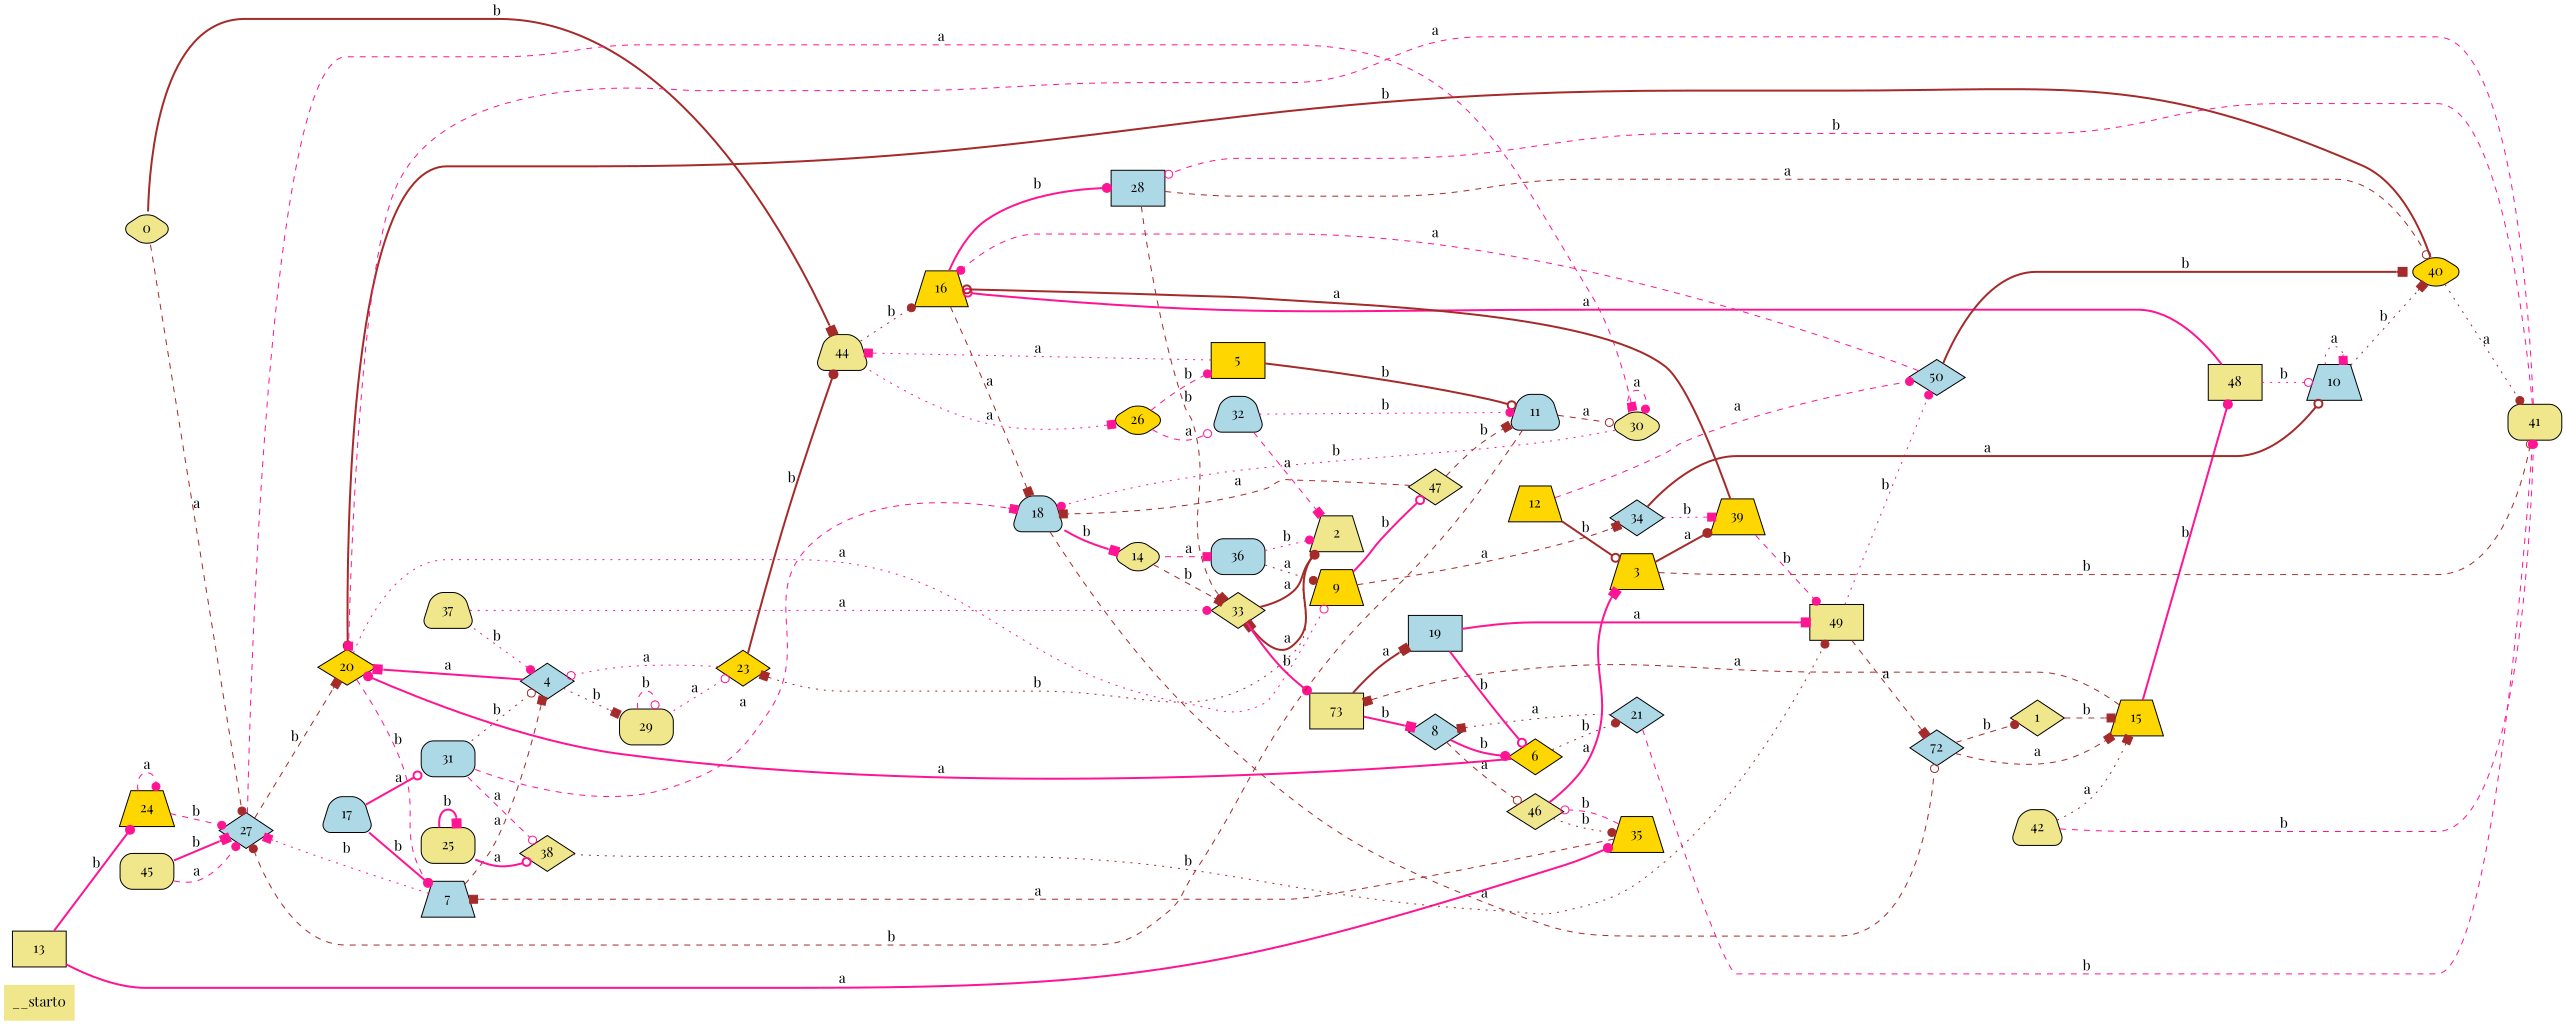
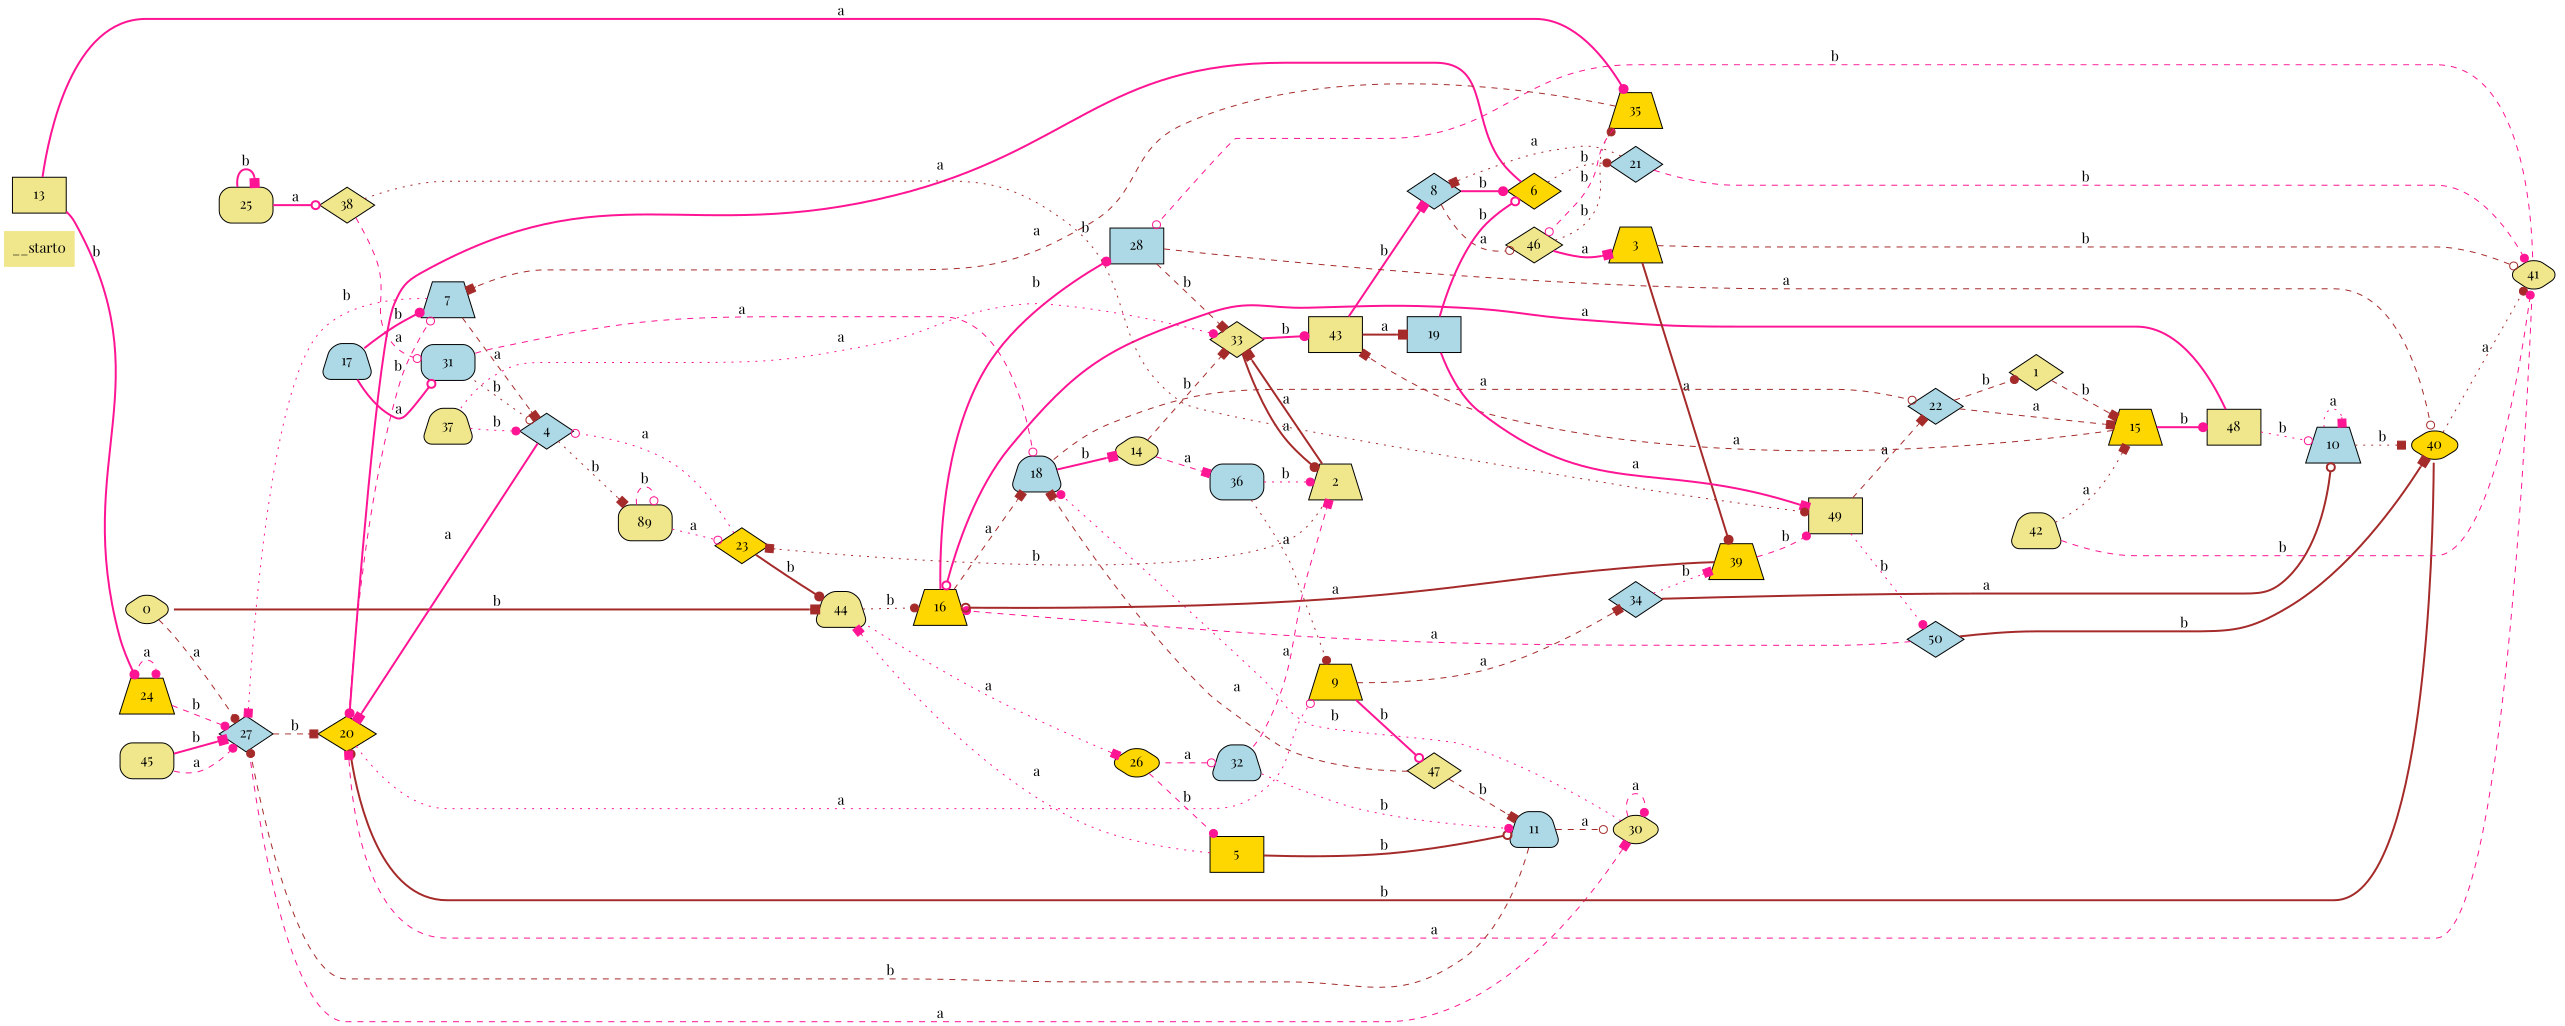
(2535, 422) -> (2534, 275)
(1535, 504) -> none
(774, 702) -> (793, 317)
(1337, 711) -> (1336, 335)
(646, 727) -> (645, 523)
(1937, 748) -> (1936, 406)
(499, 807) -> (381, 292)
